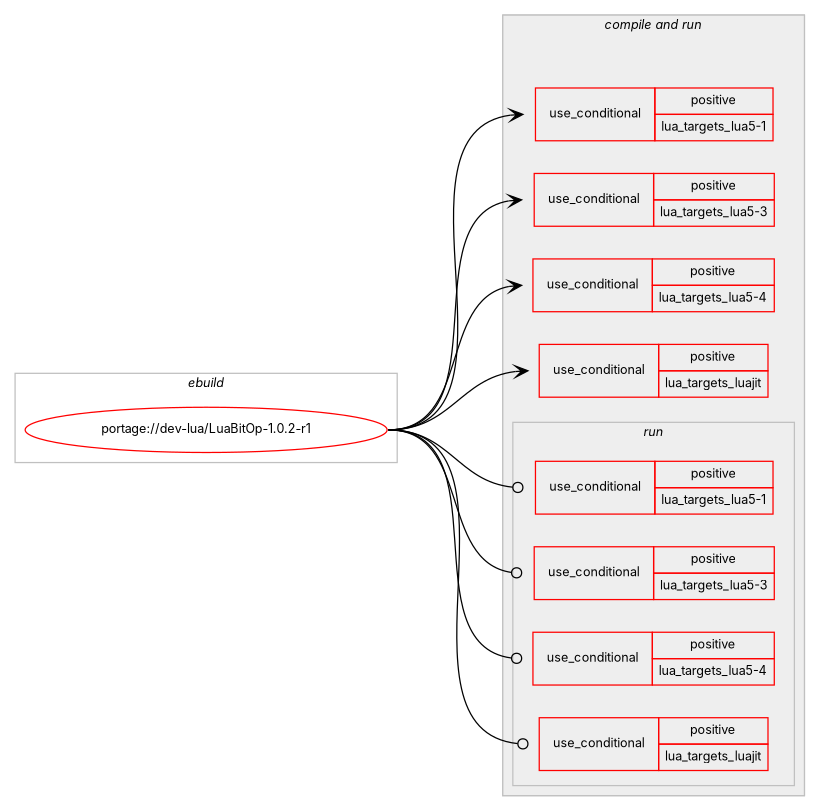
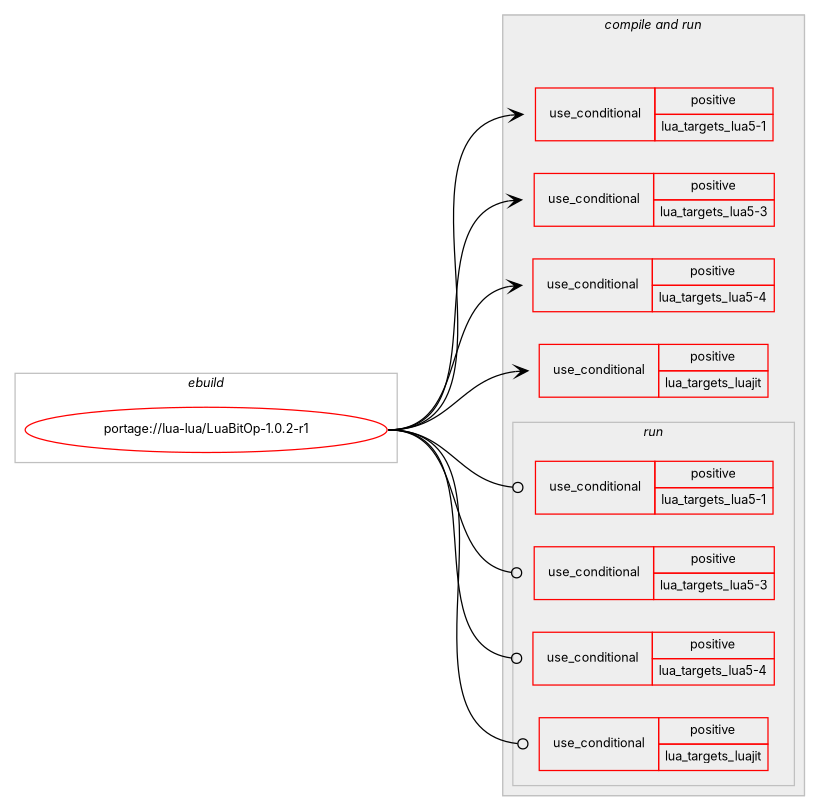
(206, 430) -> (206, 430)
